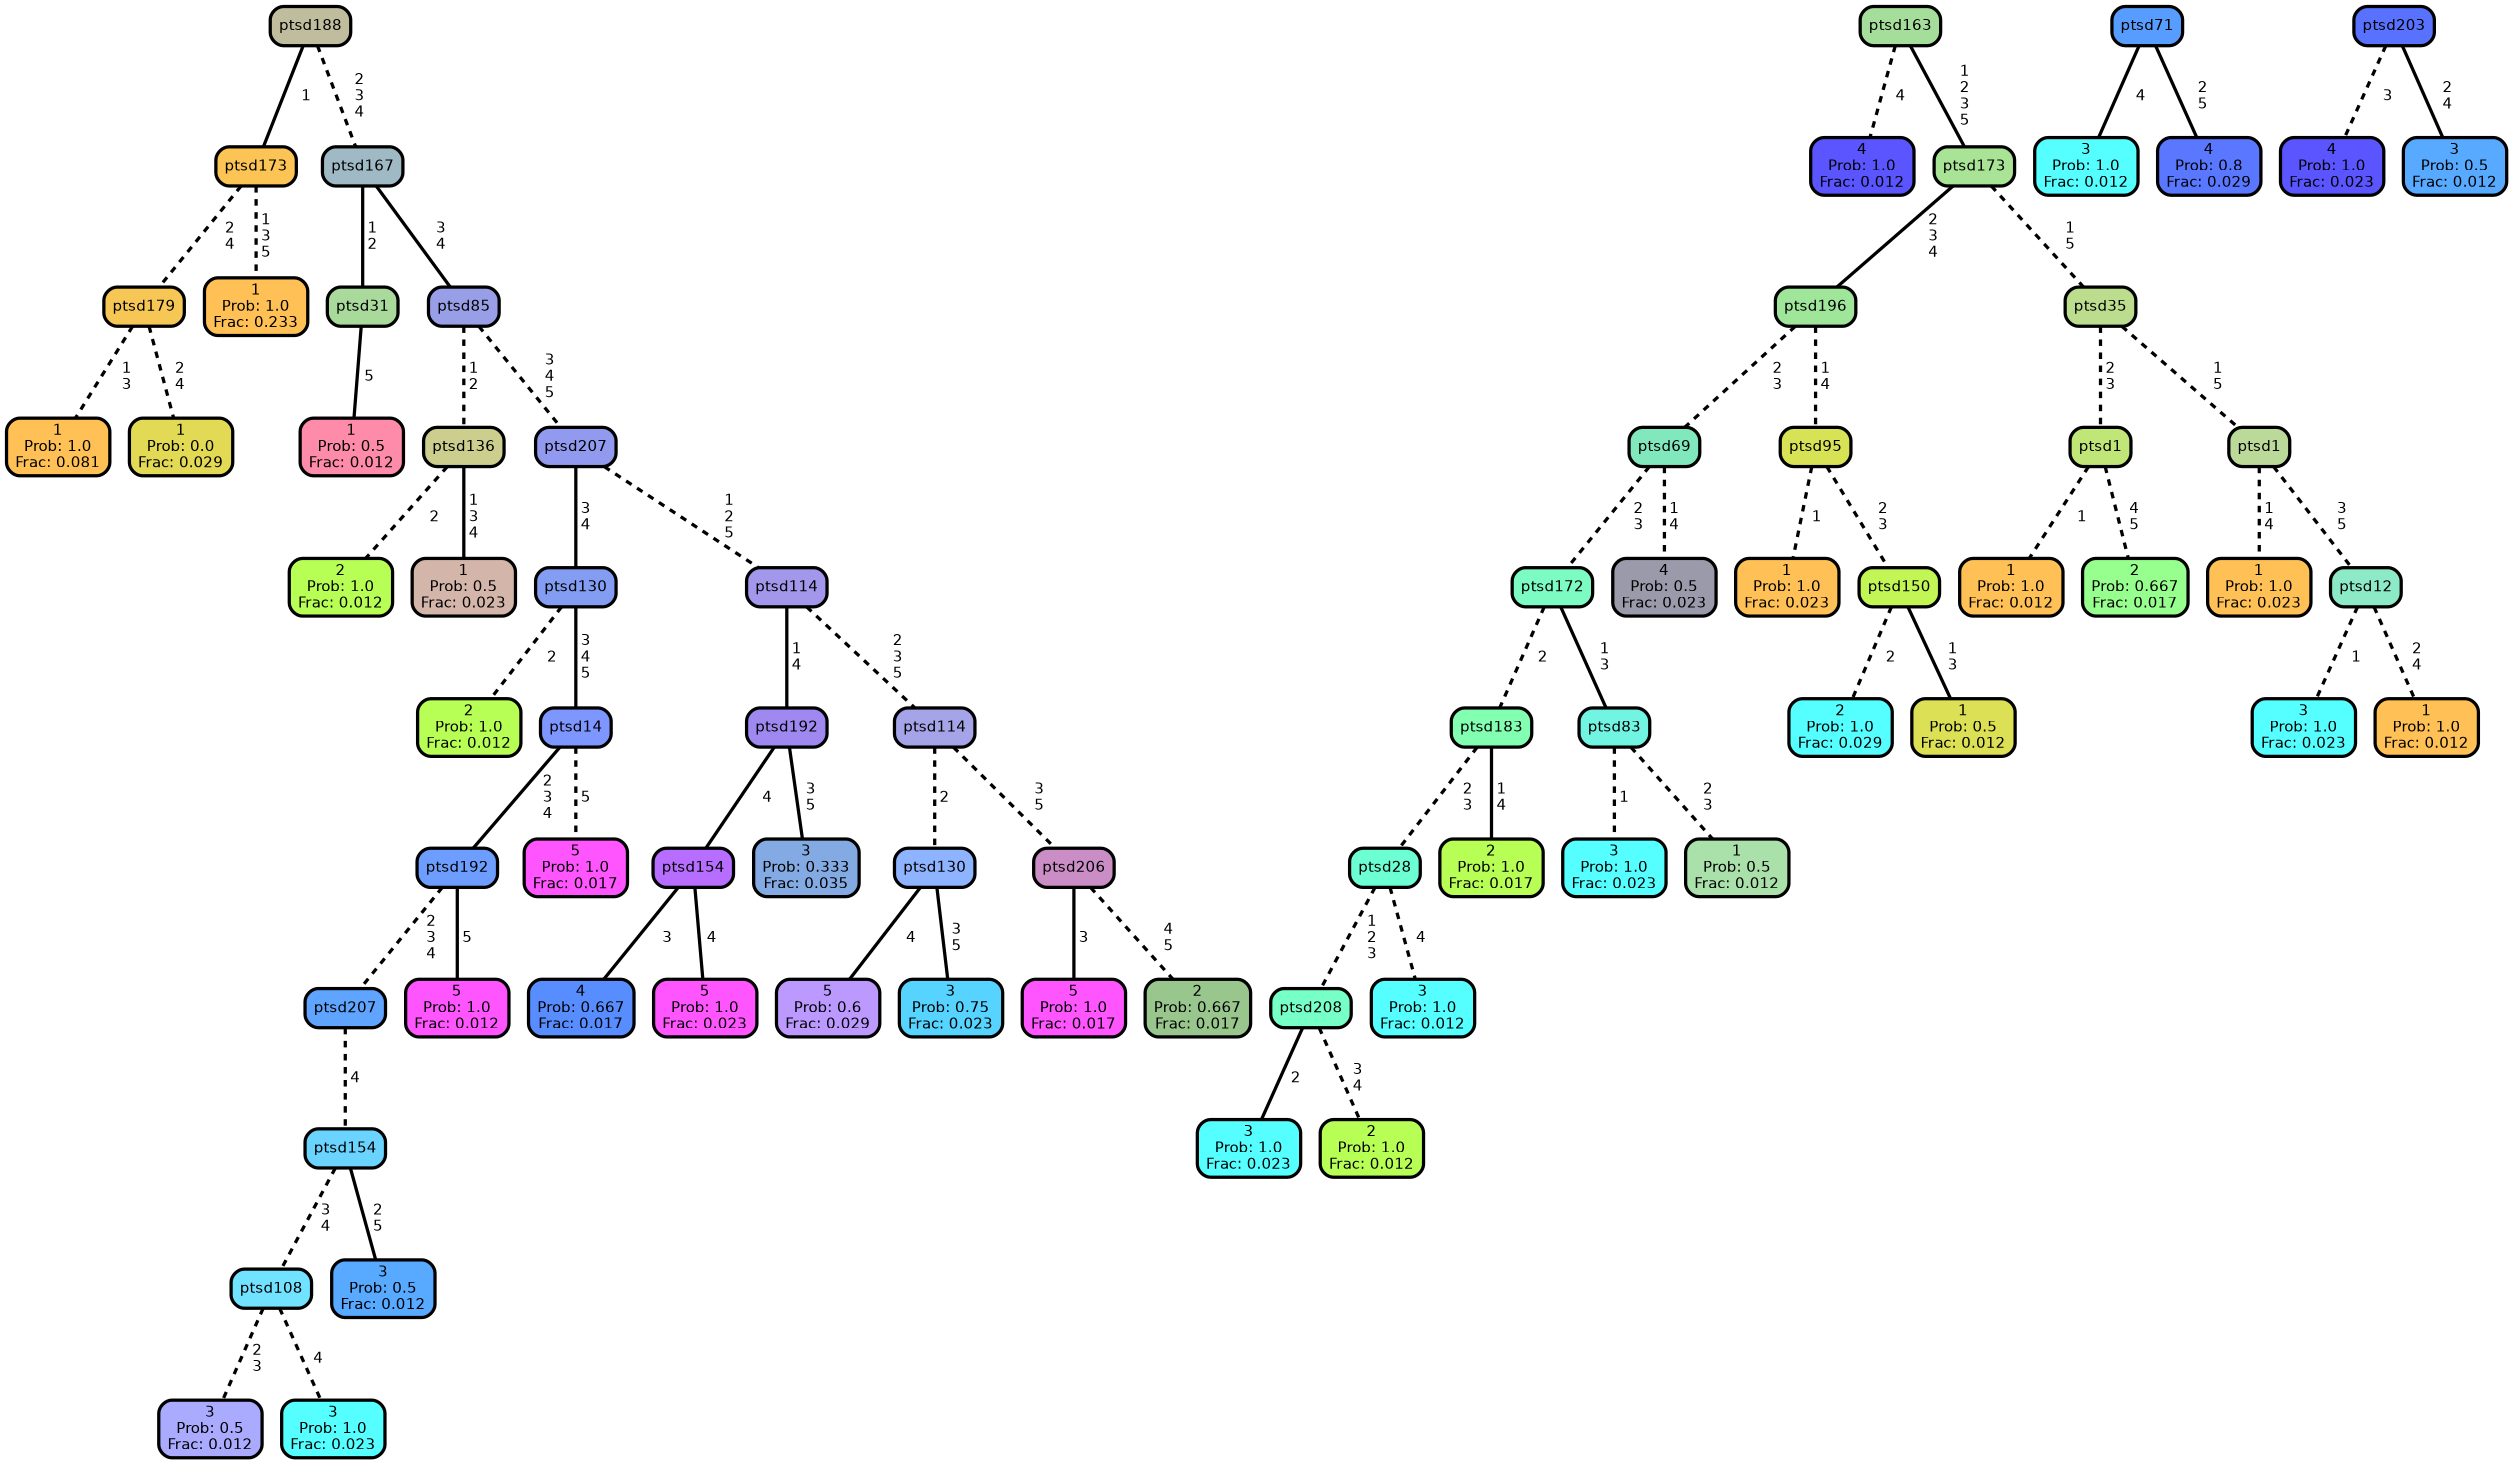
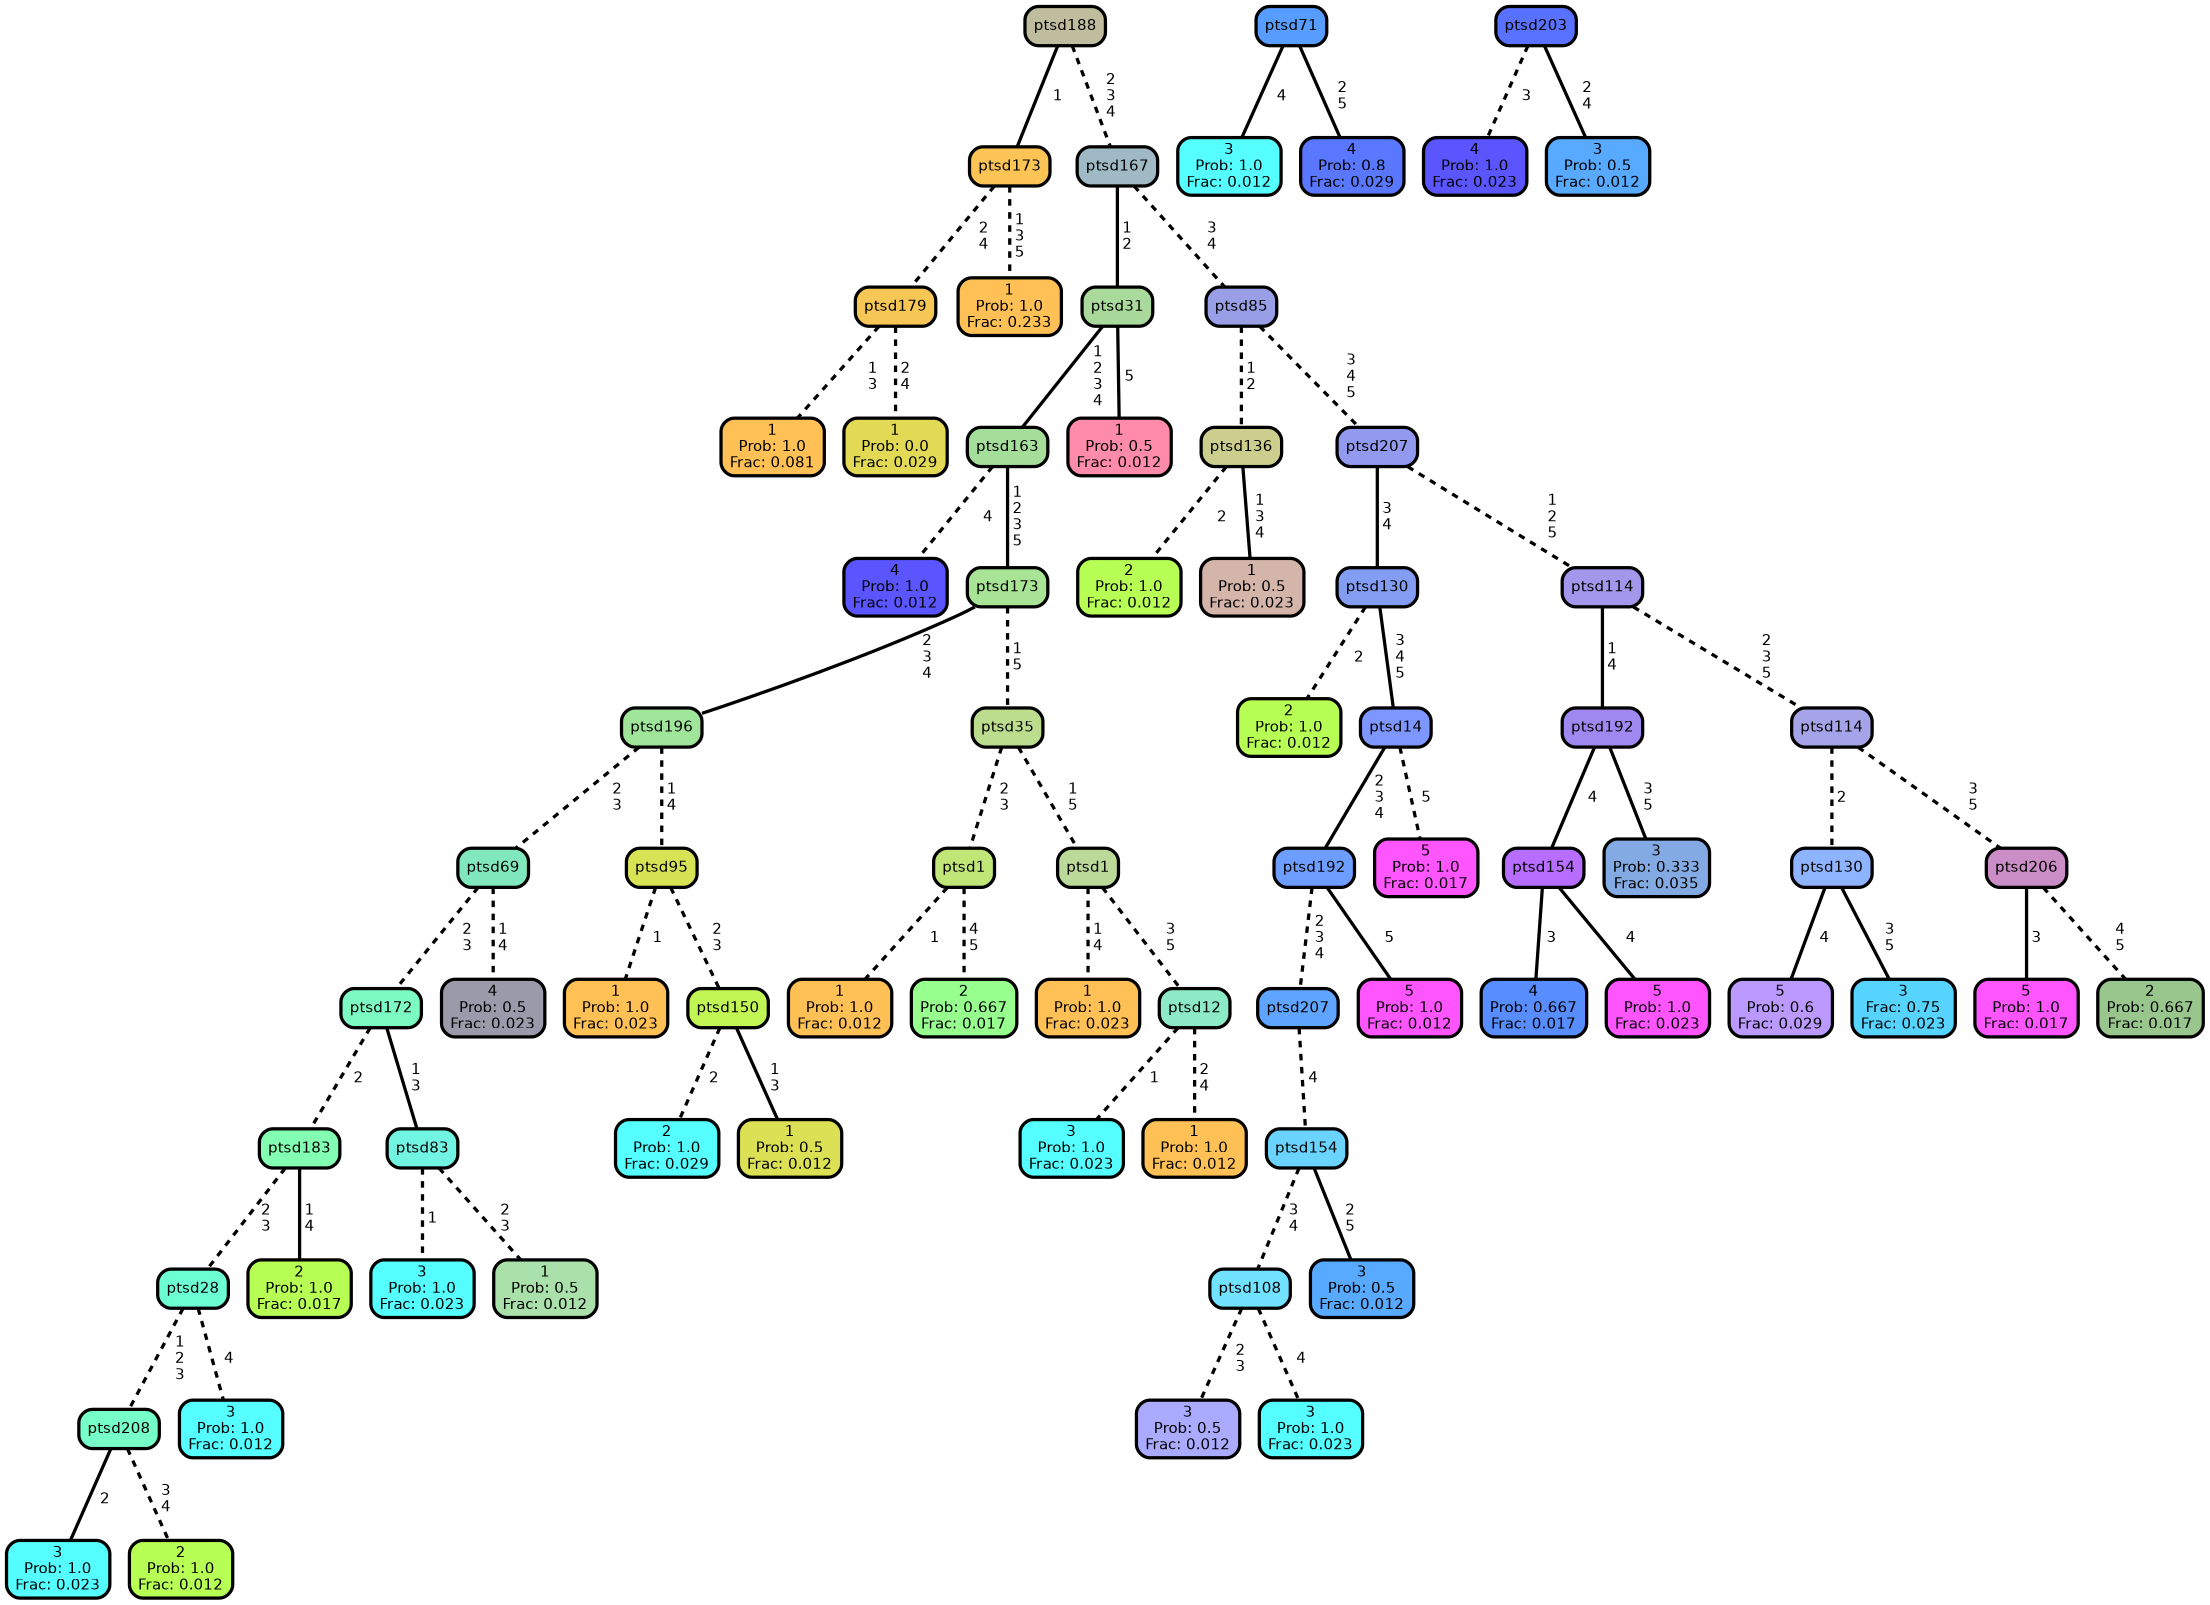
(413, 236) -> (1179, 236)
none -> (1063, 377)
(951, 1008) -> (1904, 1008)
